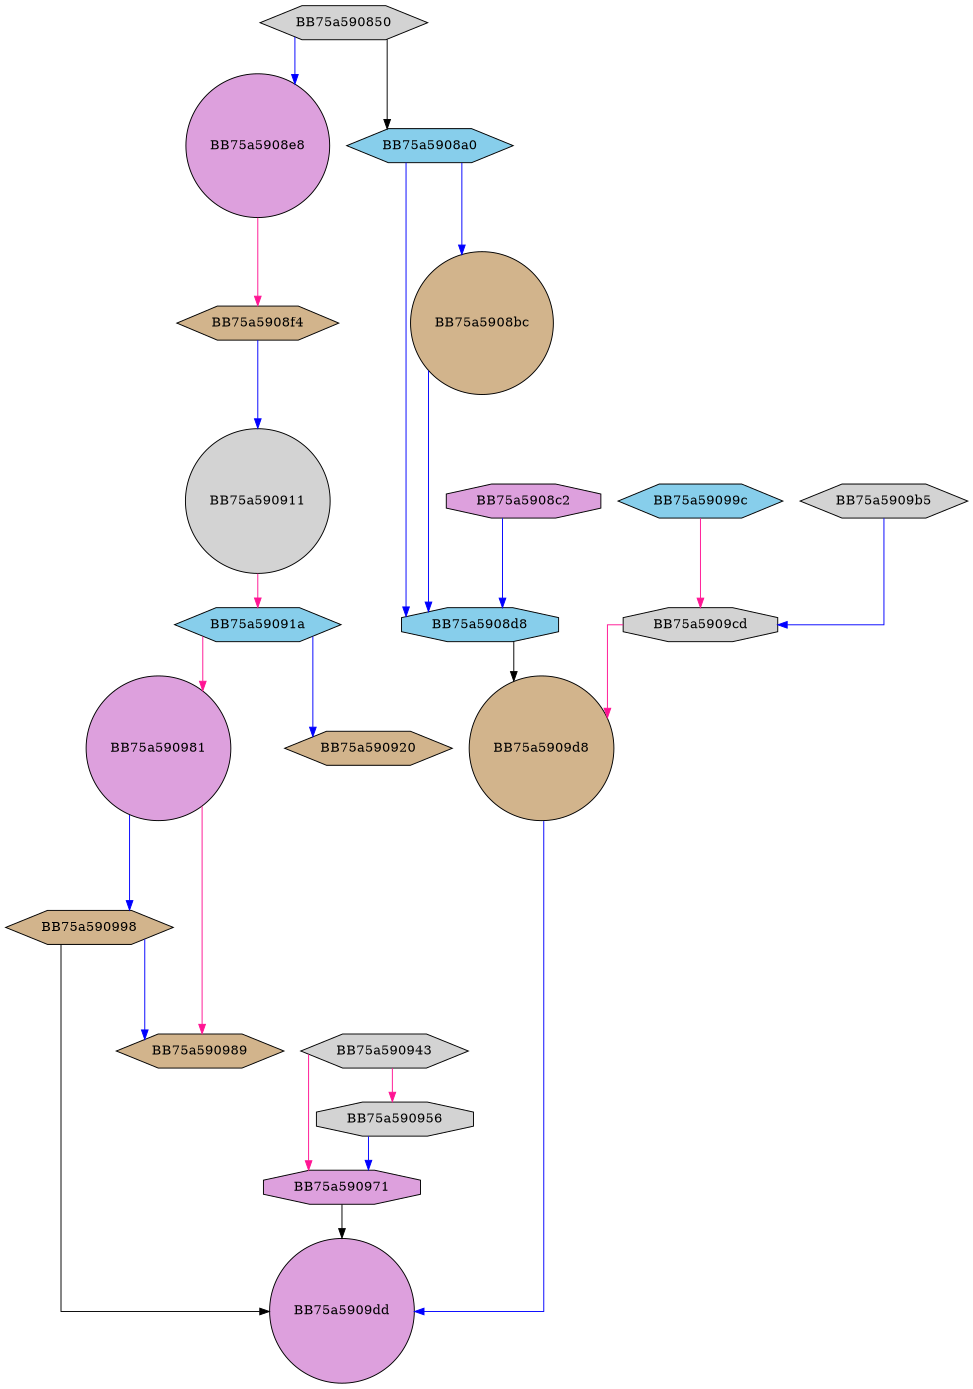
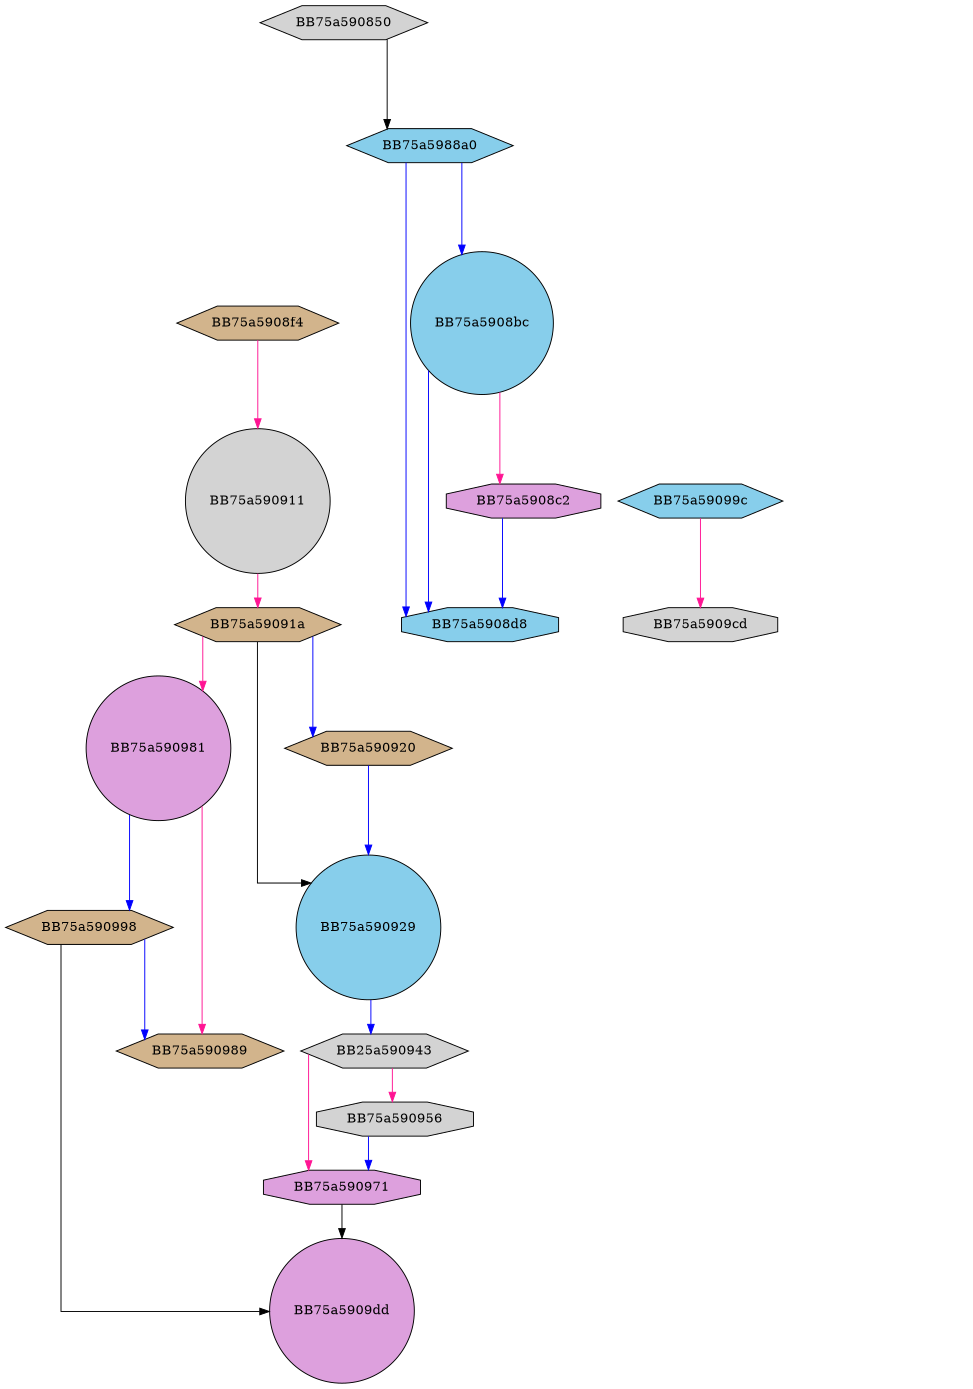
(258, 146) -> none
(430, 146) -> (430, 146)
(482, 323) -> (482, 323)
(258, 379) -> (258, 379)
none -> (500, 433)
(884, 501) -> none
(258, 625) -> (258, 625)
(542, 748) -> none
none -> (368, 927)
(385, 1051) -> (385, 1051)
